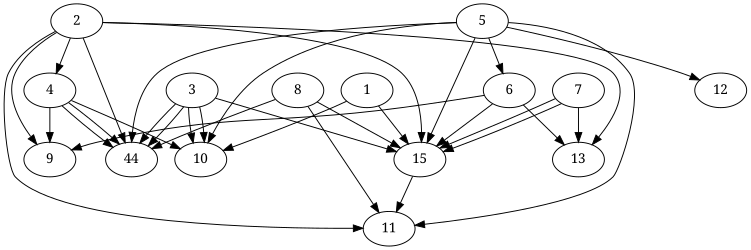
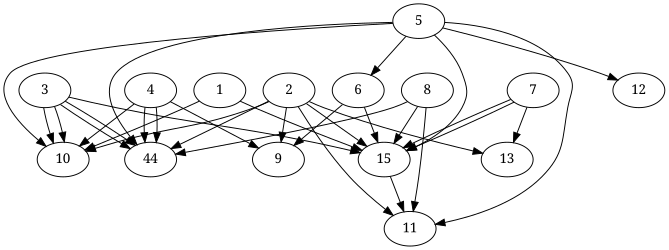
(65, 51) -> (183, 127)
(540, 121) -> none
